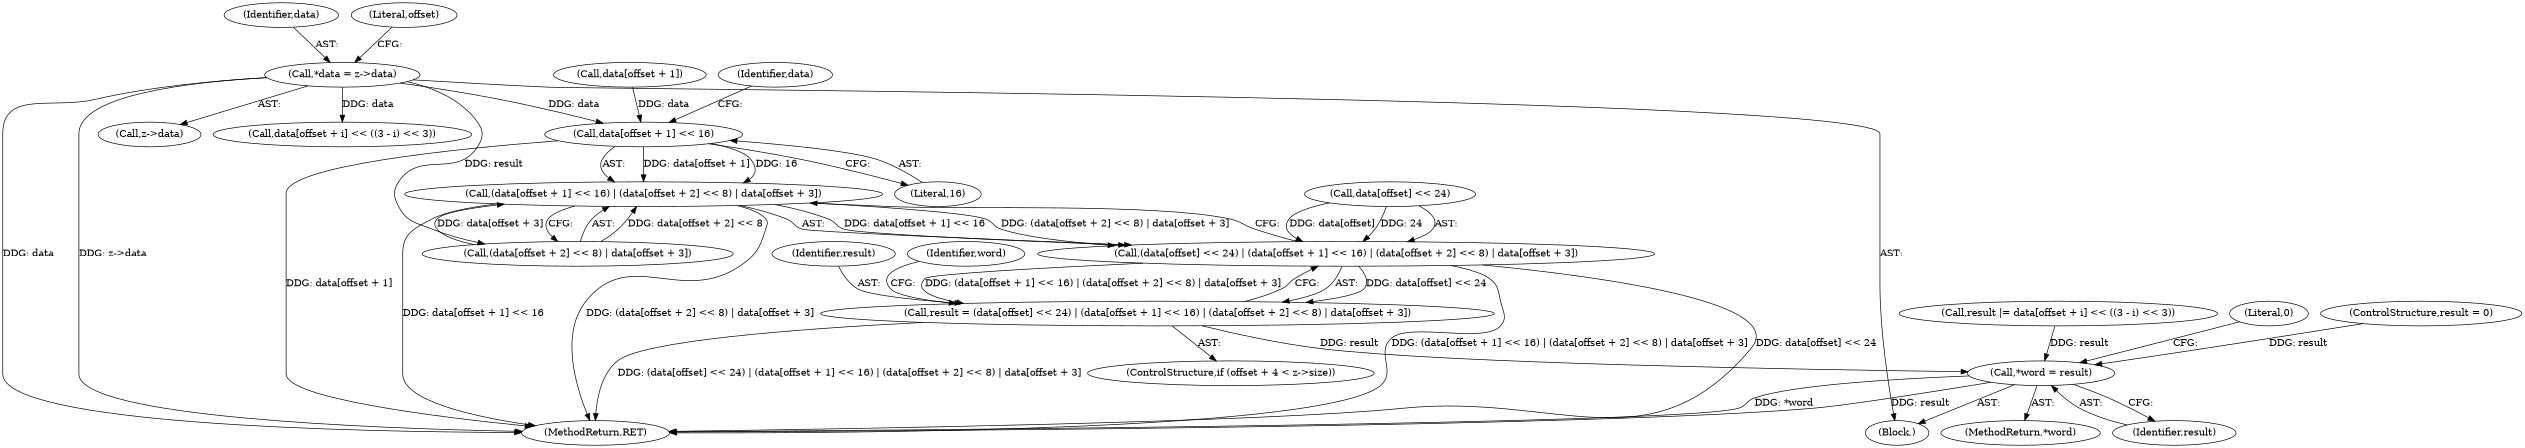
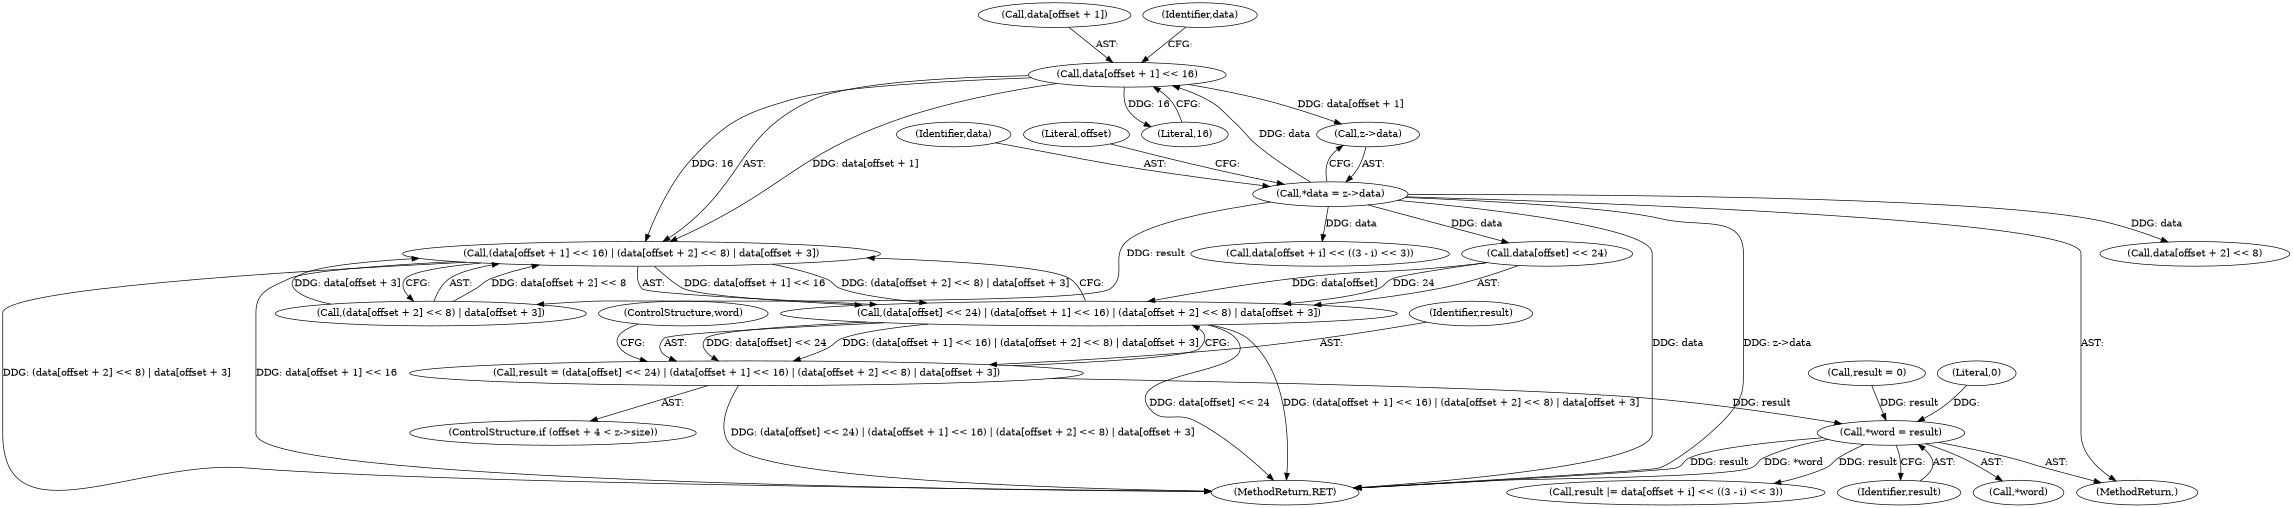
(271, 105) -> (1343, 164)
(664, 105) -> (1109, 45)
none -> (1361, 163)
(859, 164) -> (1149, 105)
(912, 164) -> (1190, 105)
none -> (1435, 223)
(966, 254) -> (683, 314)
none -> (2195, 254)
(286, 267) -> (1262, 99)
(2421, 314) -> (1867, 373)
(2051, 340) -> (1825, 468)
(2187, 343) -> (1968, 403)
(1897, 433) -> (2137, 493)
(2021, 433) -> (2019, 493)
